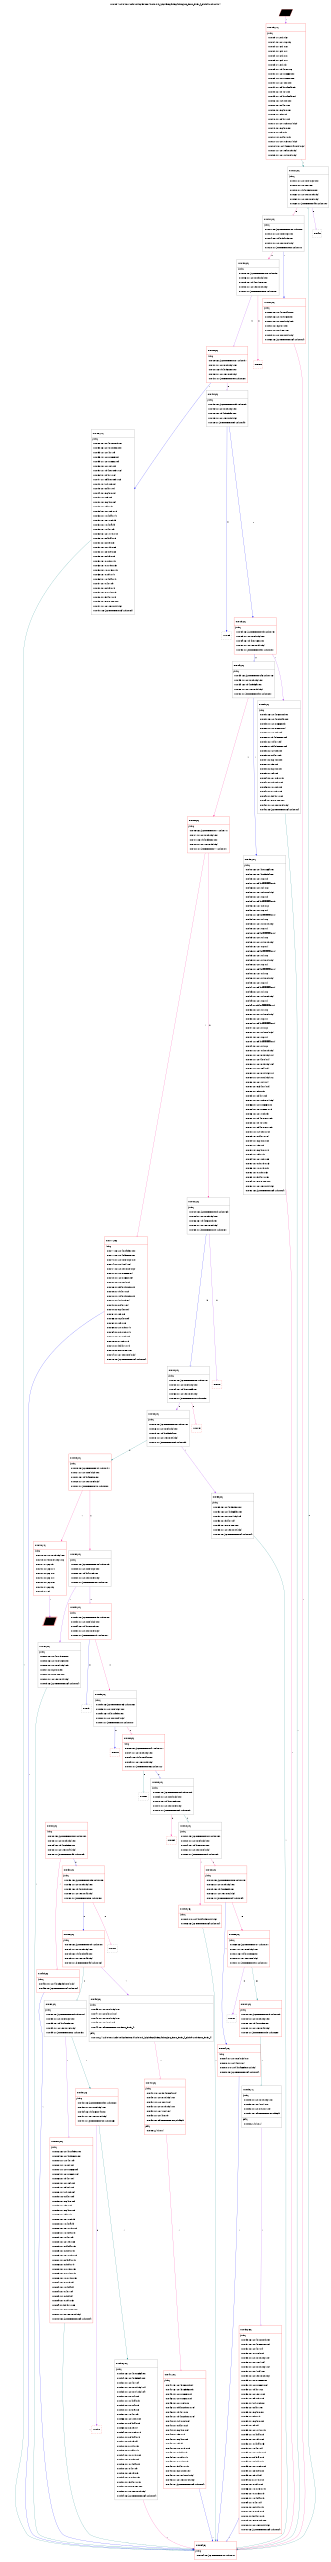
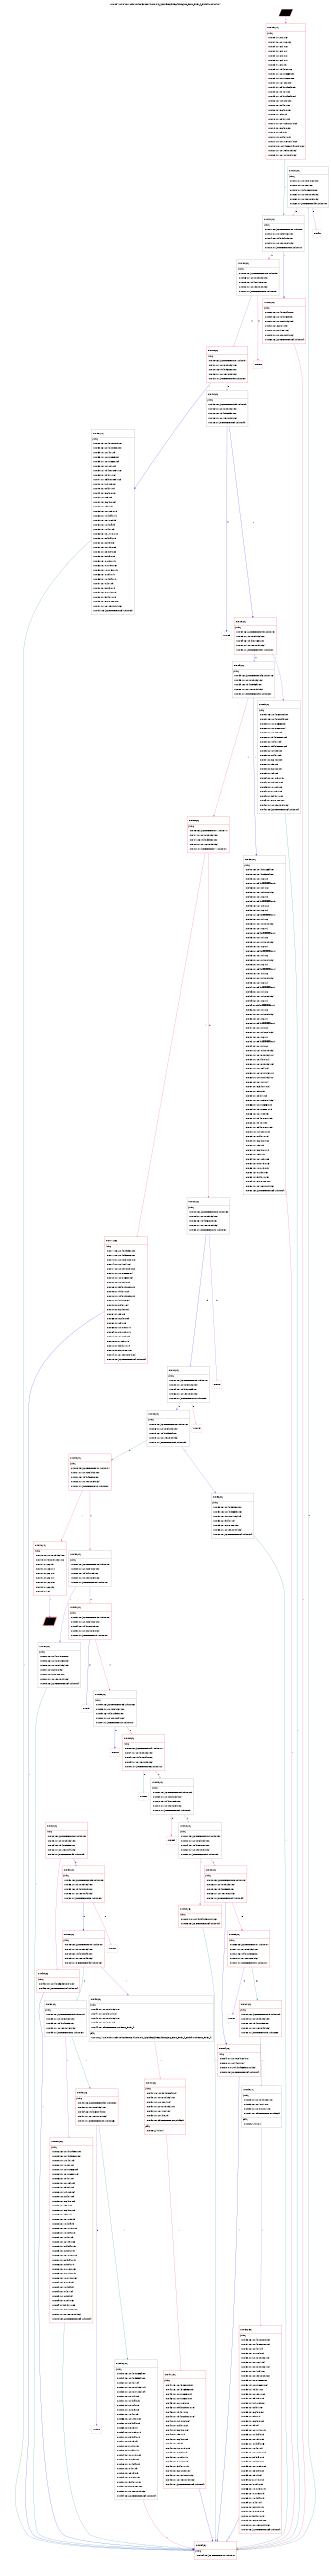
(302, 162) -> (284, 187)
